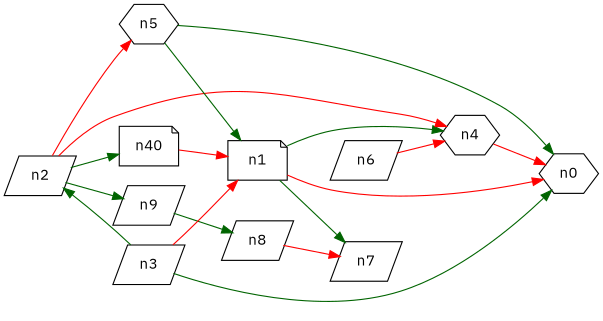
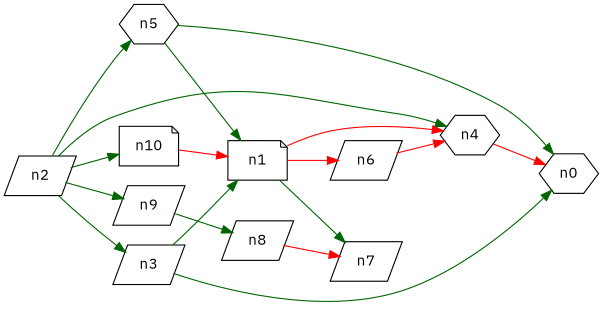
(241, 92) -> (241, 92)
(85, 101) -> (85, 101)
(358, 127) -> (358, 127)
(149, 146) -> (149, 146)
(409, 196) -> (307, 160)
(203, 216) -> (203, 216)
(102, 219) -> (87, 221)
